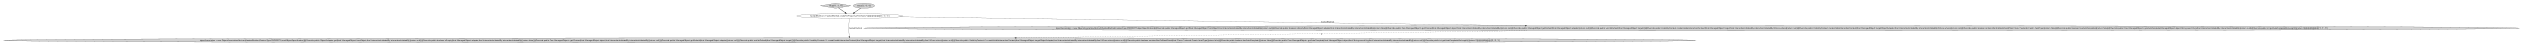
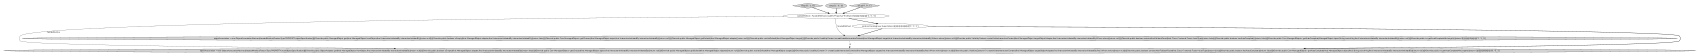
none -> (864, 6)
none -> (890, 26)
